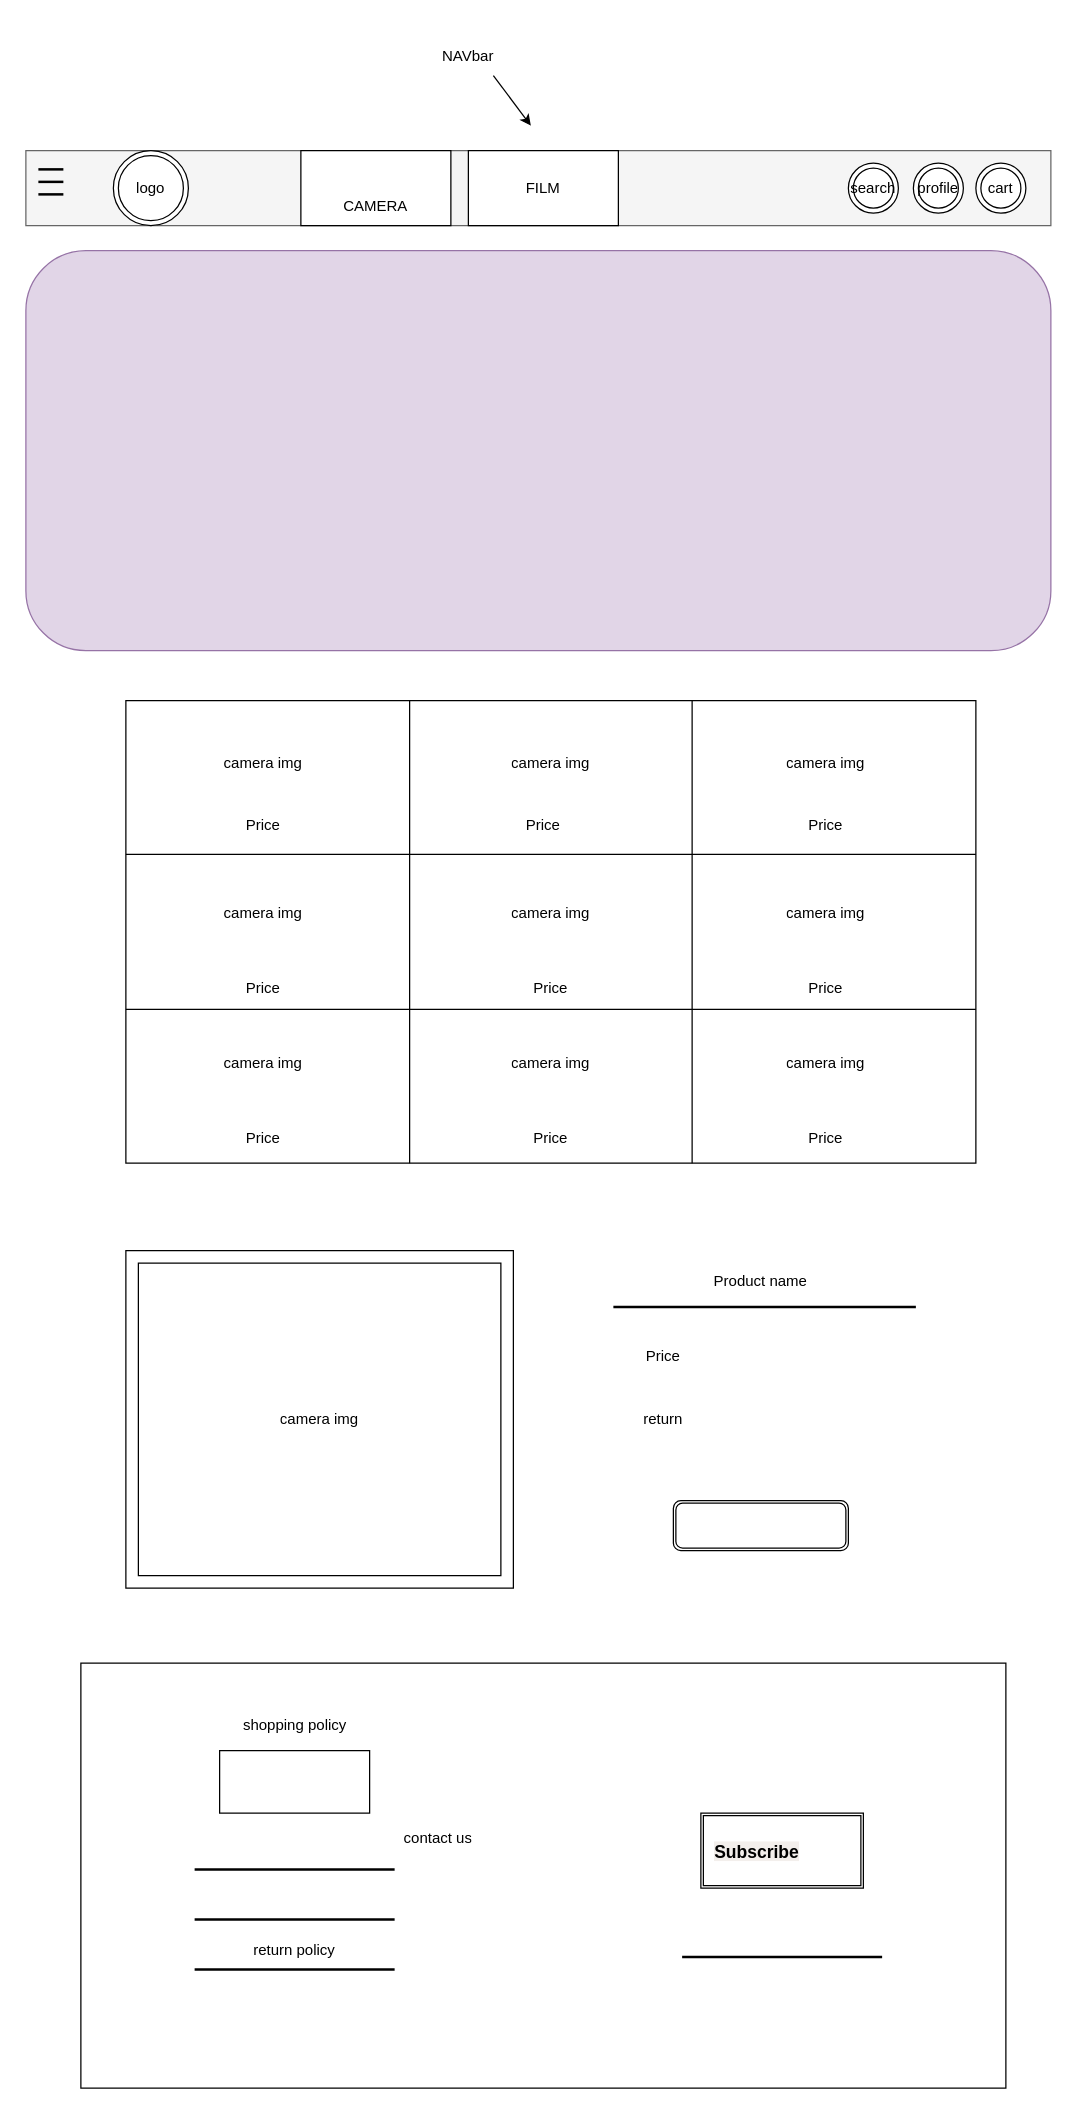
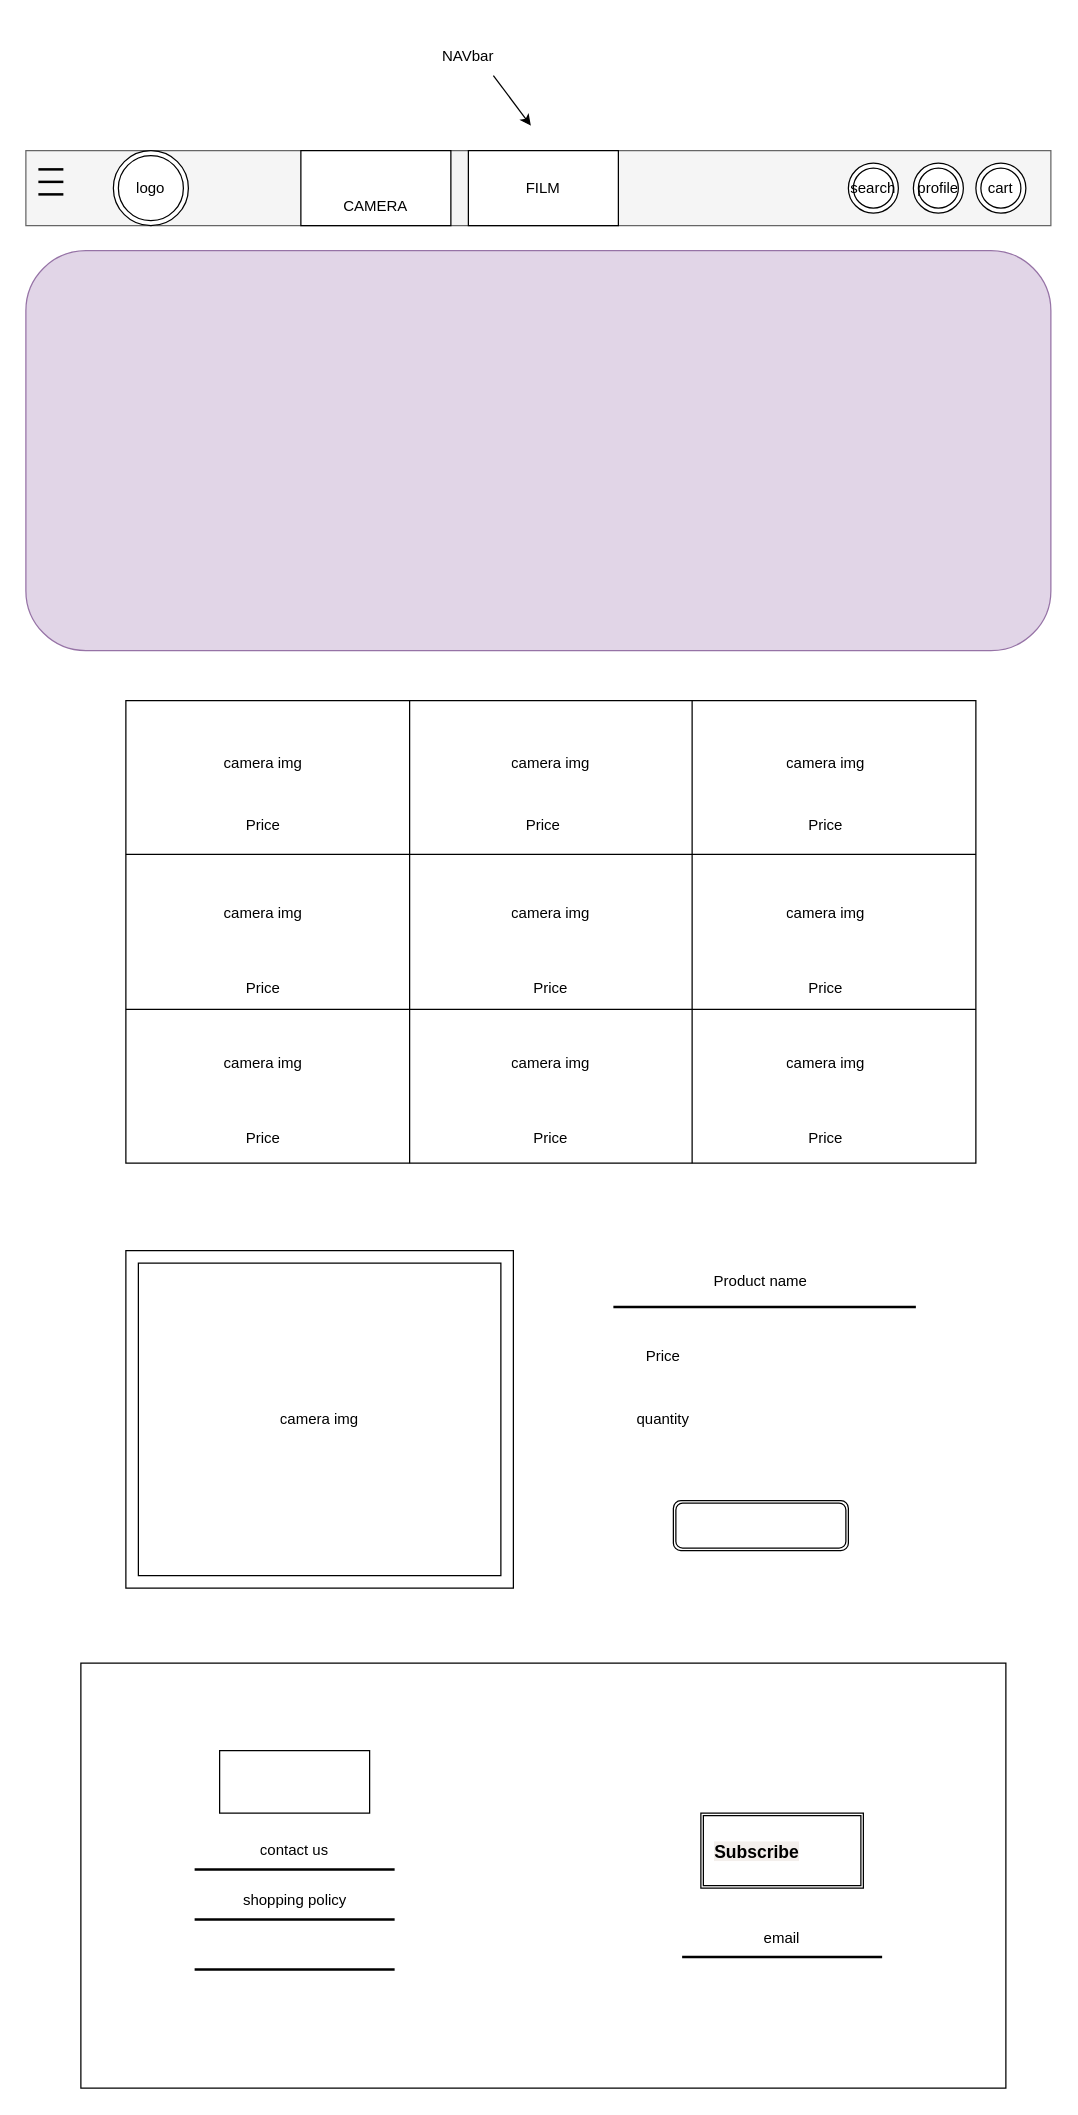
(663, 1419) -> (663, 1419)
(294, 1726) -> (294, 1901)
(438, 1838) -> (294, 1851)
none -> (782, 1938)
(294, 1951) -> none
